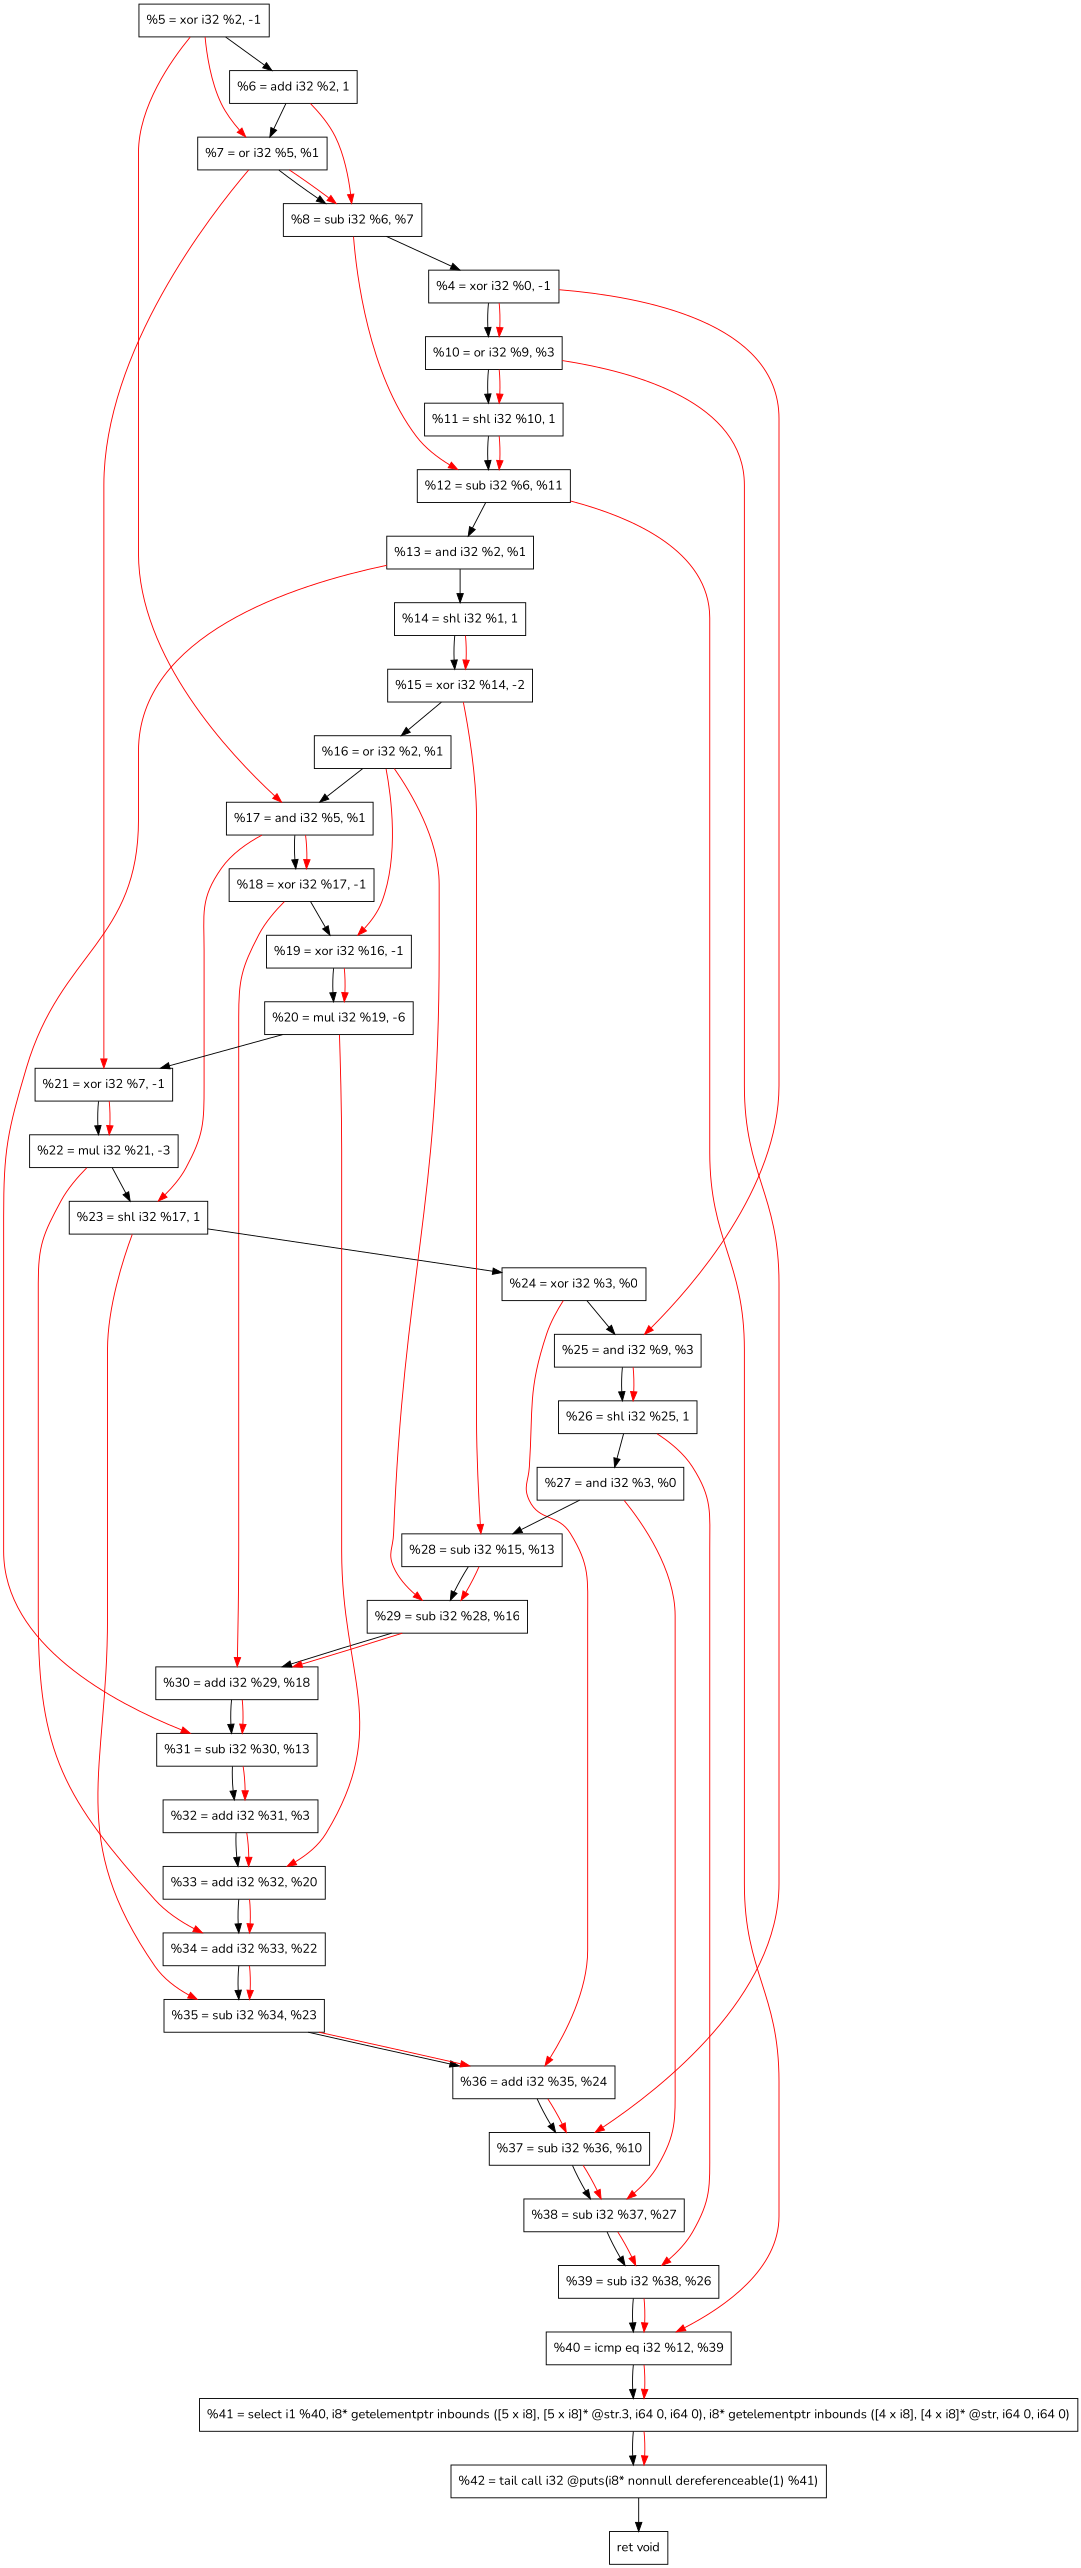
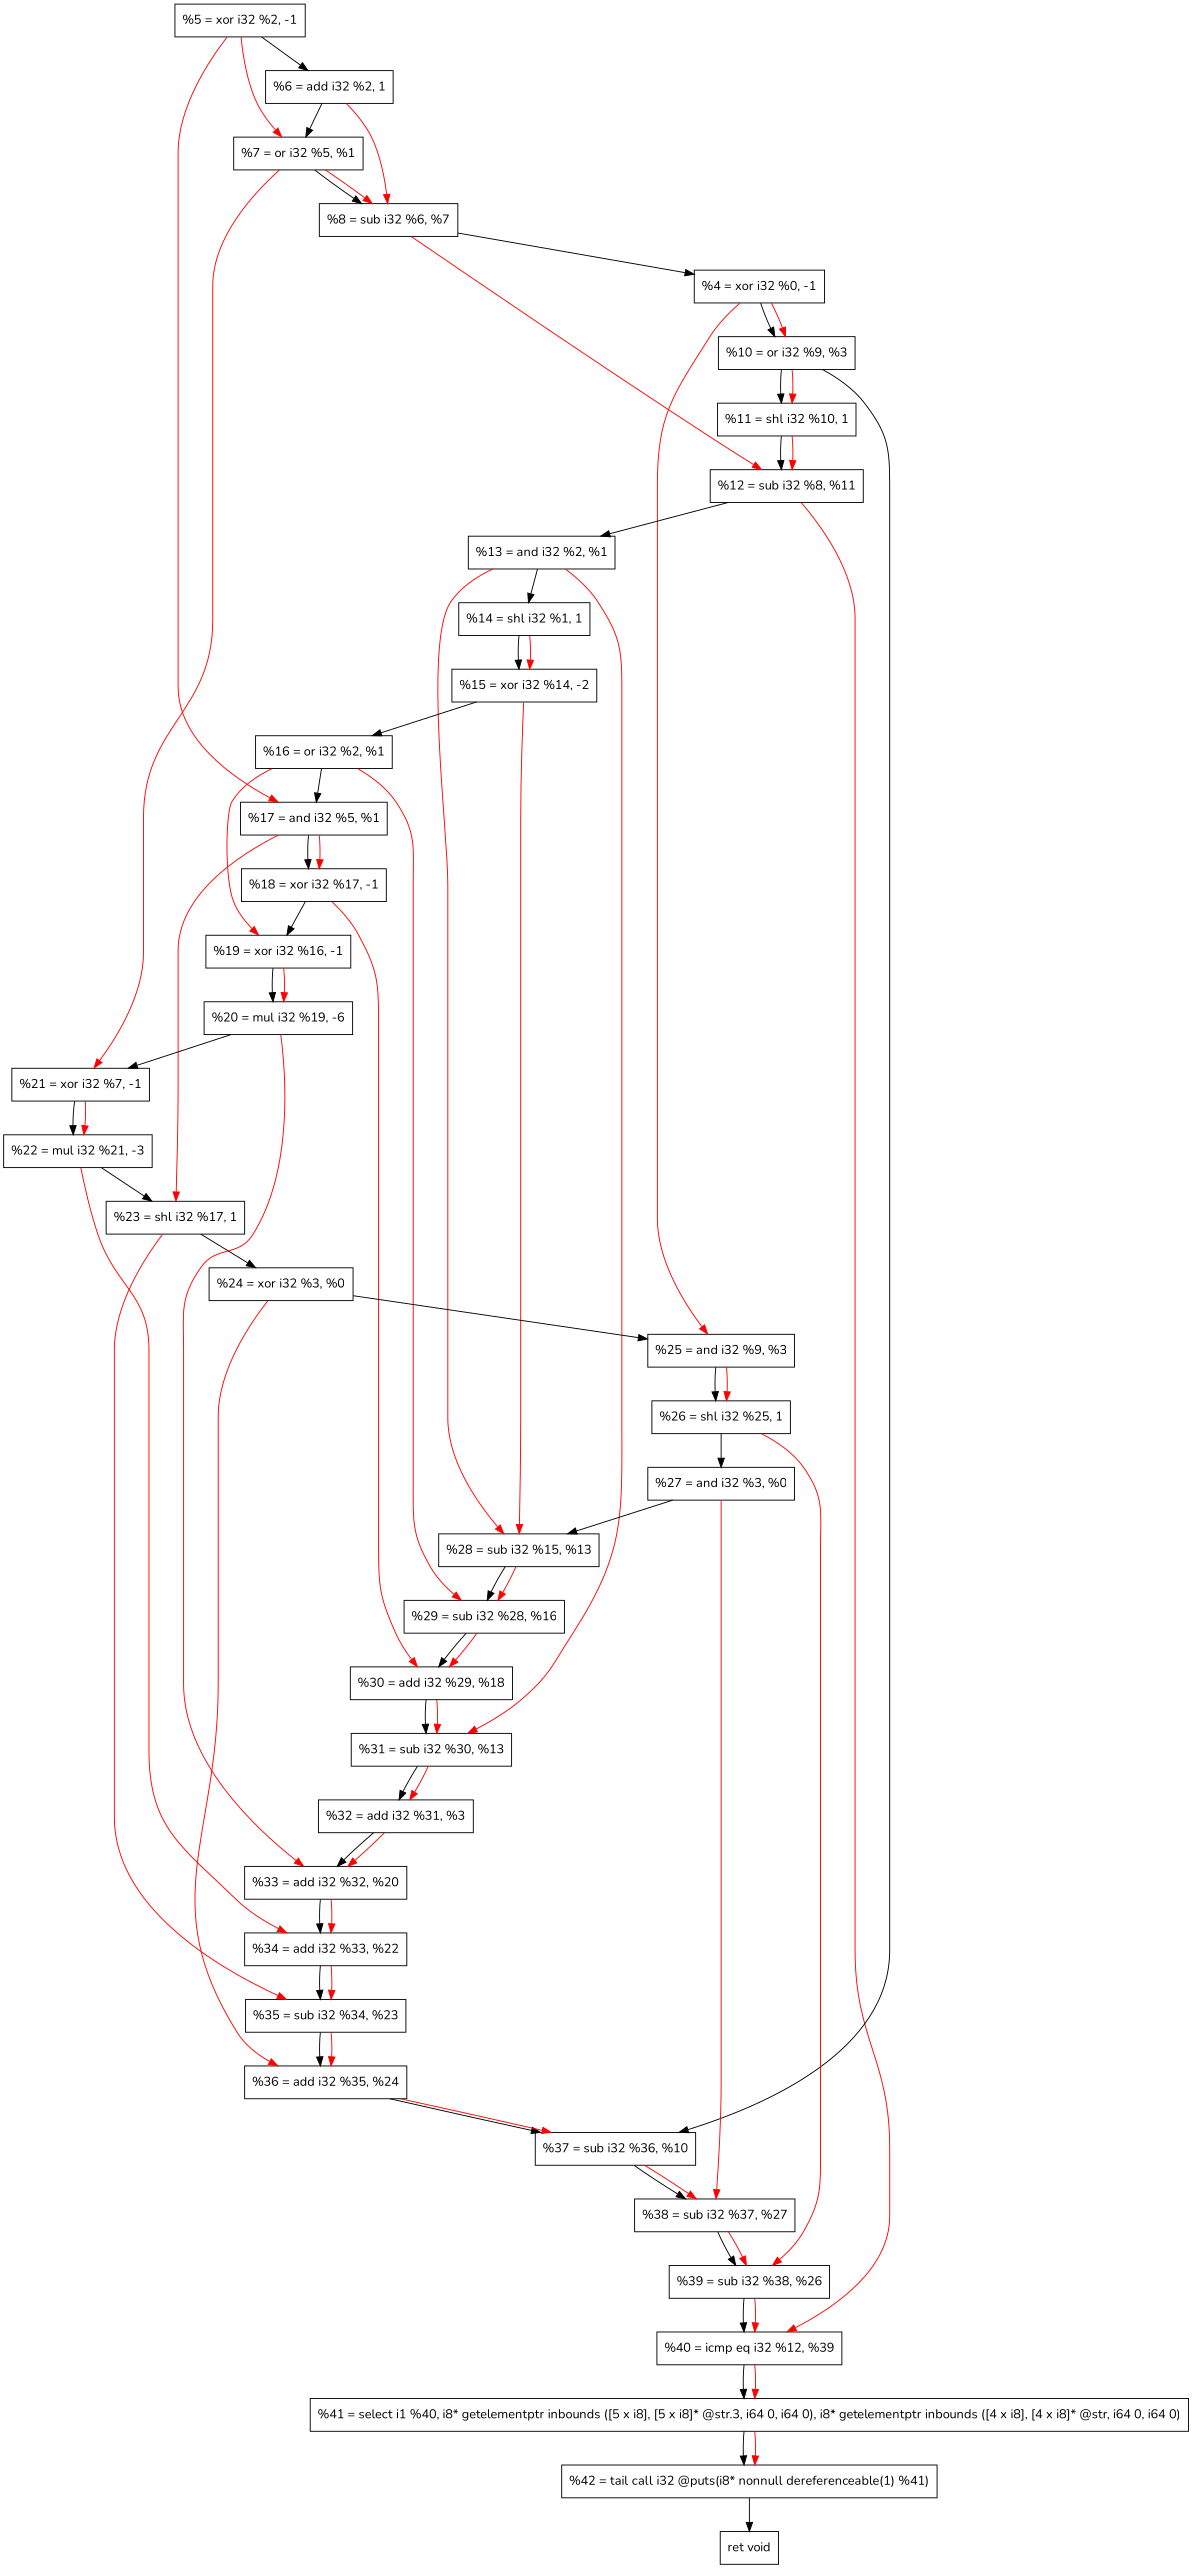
(494, 486) -> (787, 486)
none -> (448, 1043)
(772, 1219) -> (890, 1291)
